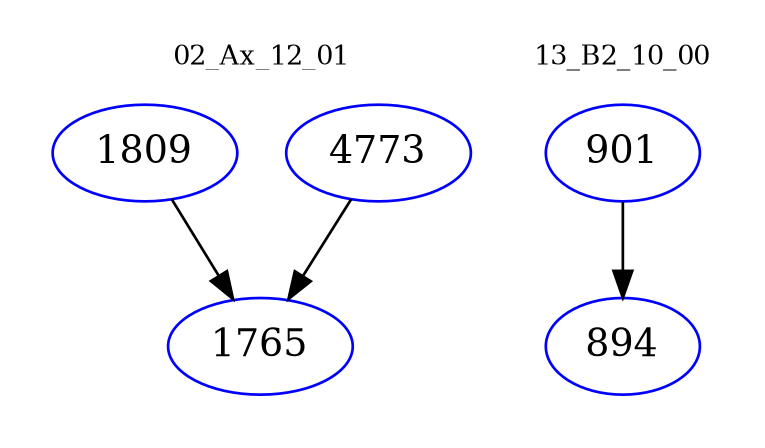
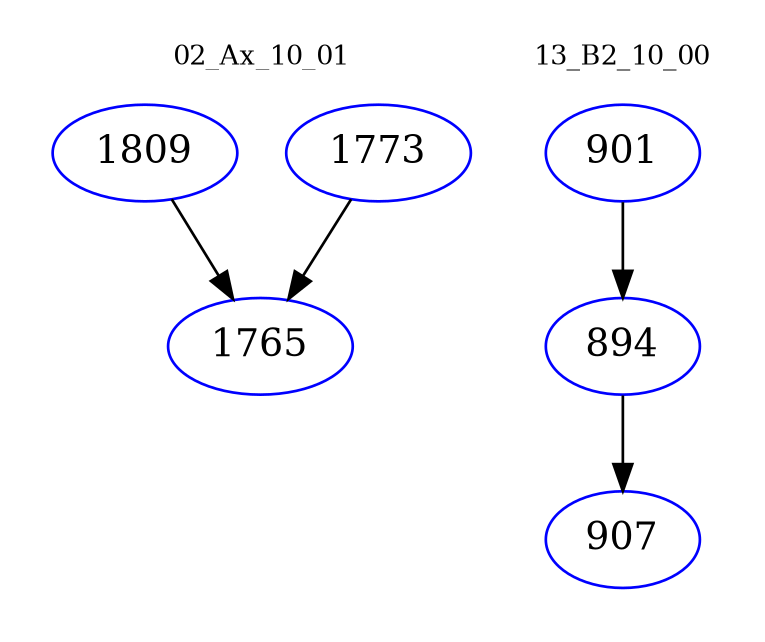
(262, 58) -> (262, 58)
(379, 153) -> (379, 153)
none -> (623, 540)
